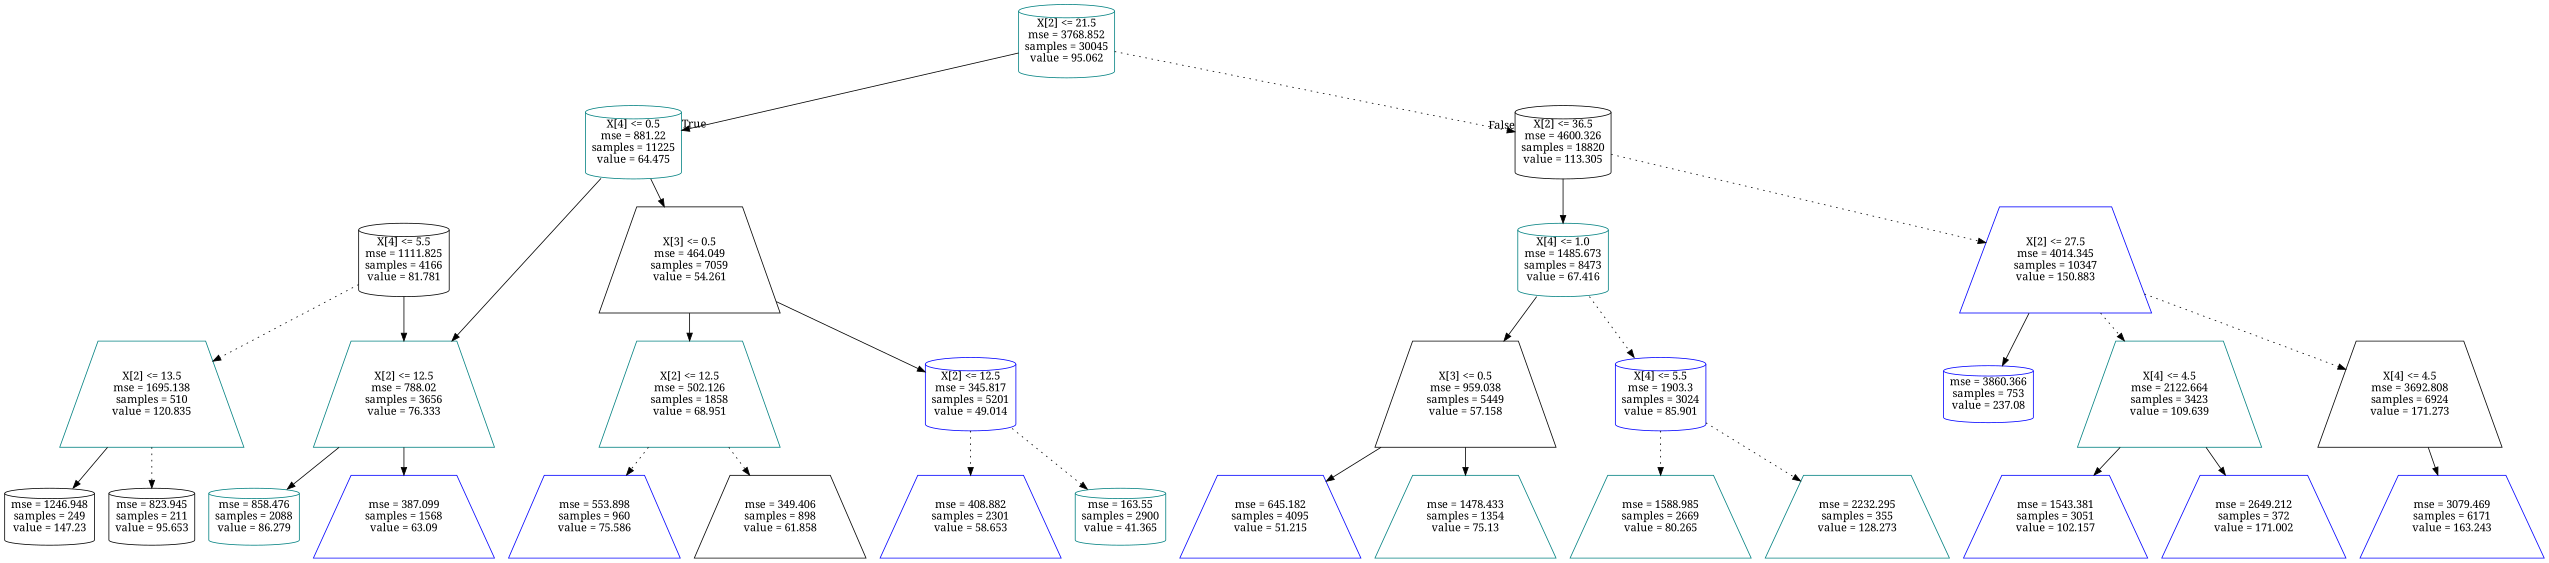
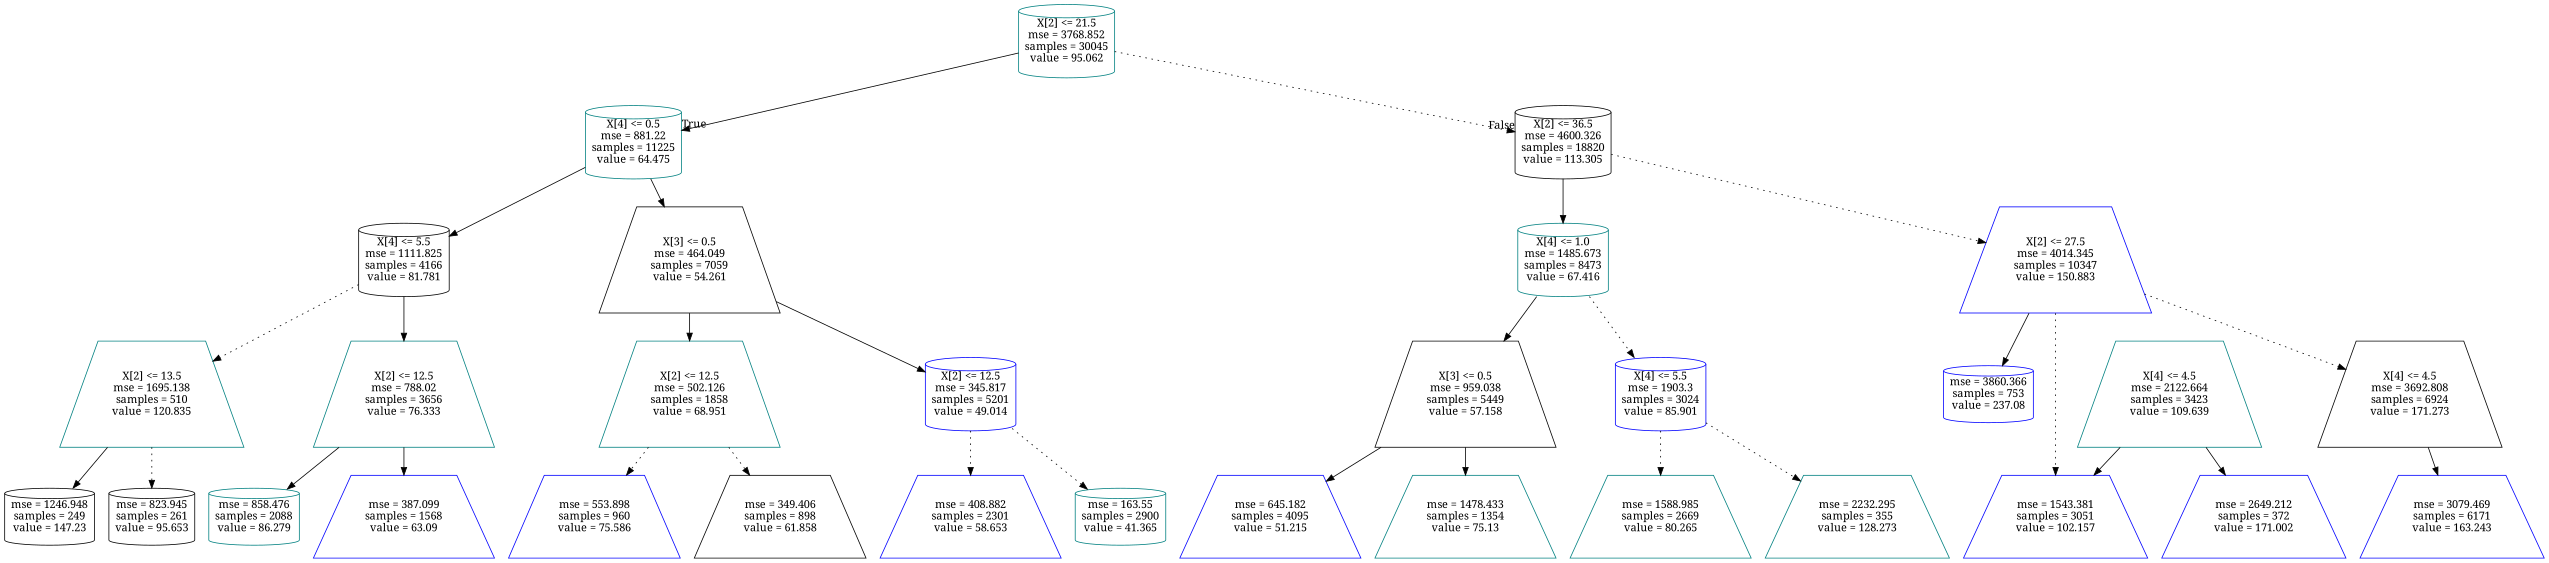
(529, 257) -> (521, 200)
(2110, 324) -> (2056, 390)
(152, 517) -> (152, 517)
